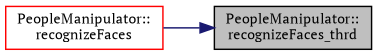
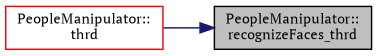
(84, 28) -> (84, 28)
